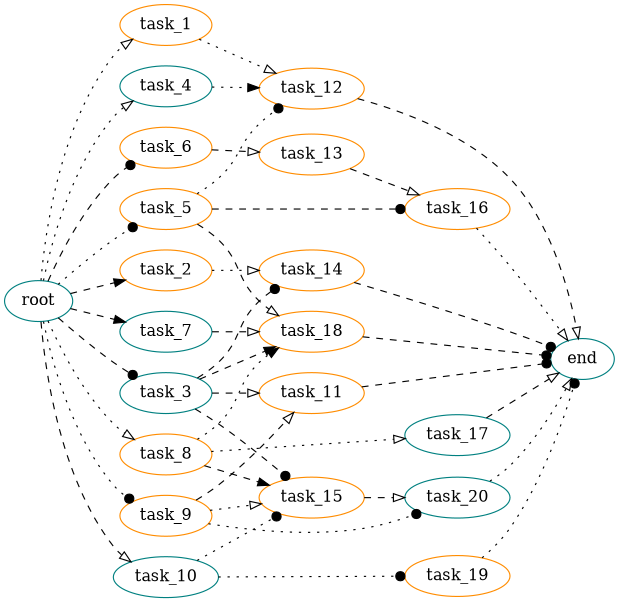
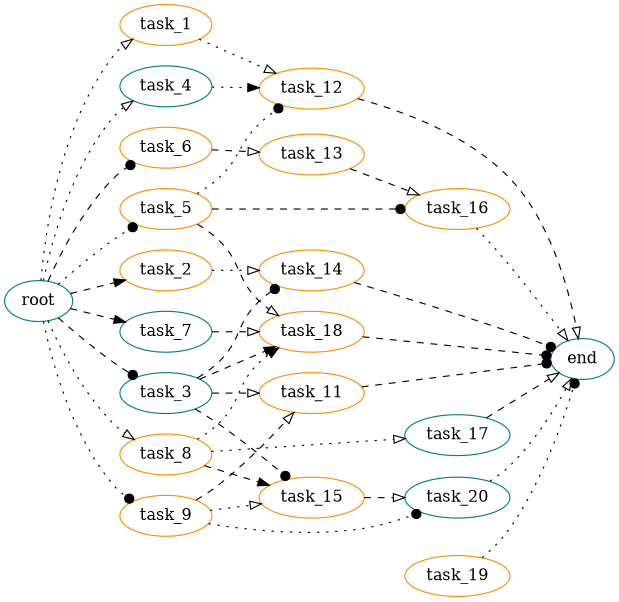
(166, 577) -> none
